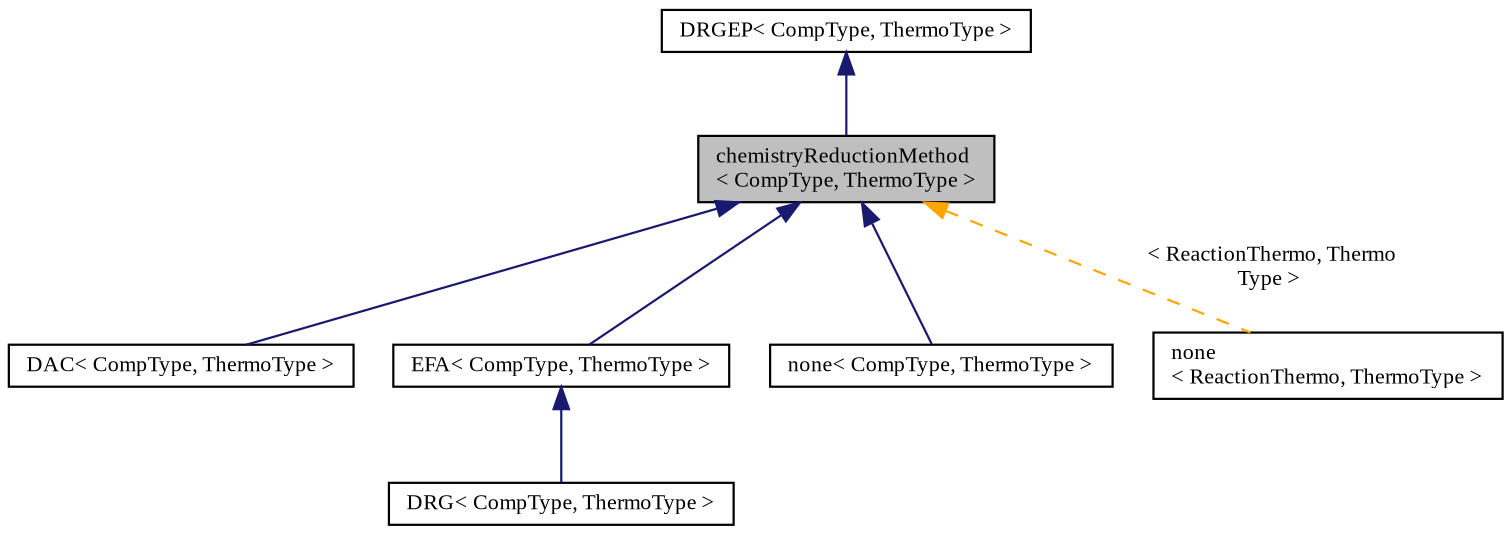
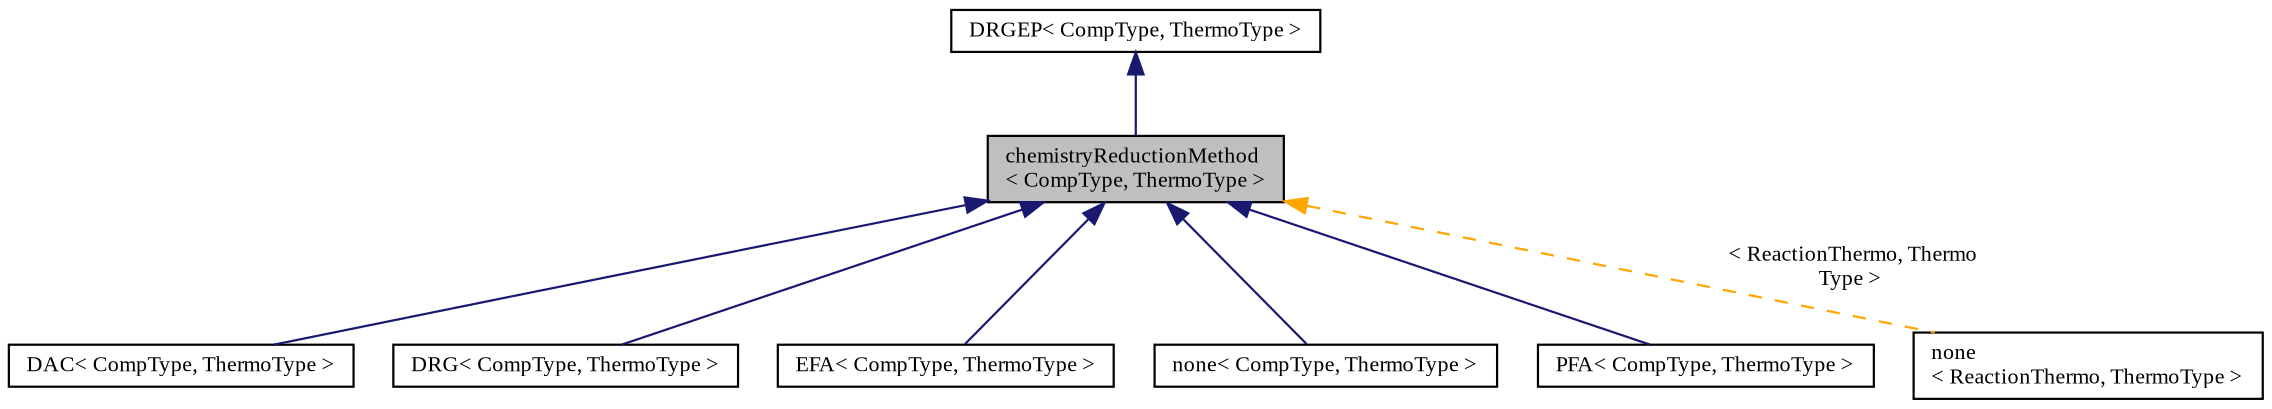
none -> (1706, 366)
(561, 446) -> (822, 277)
